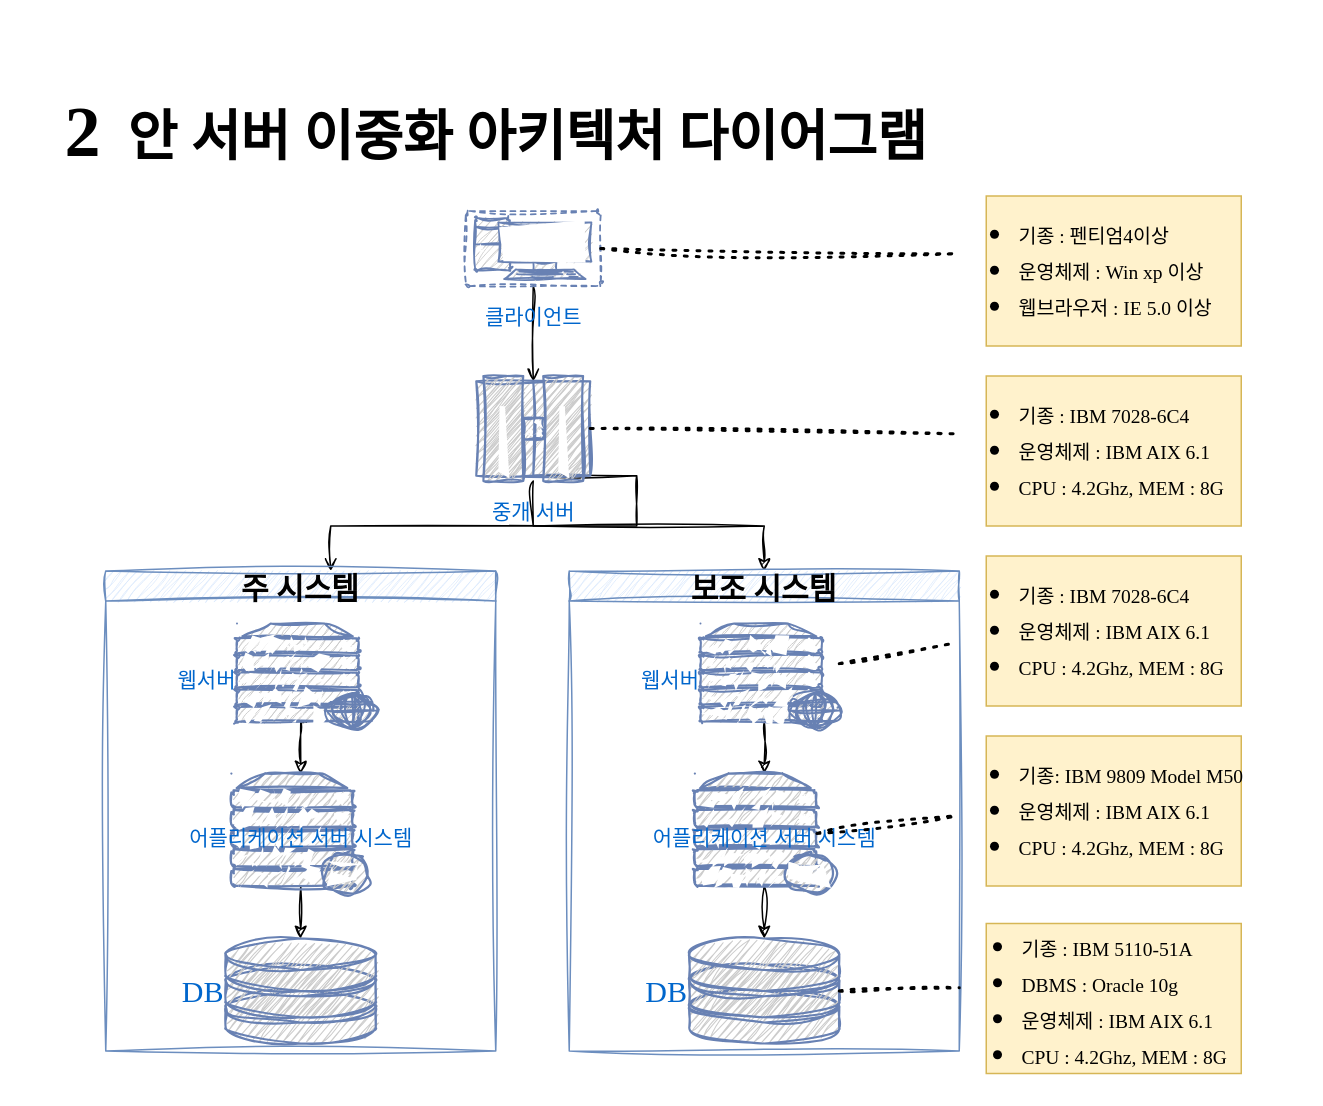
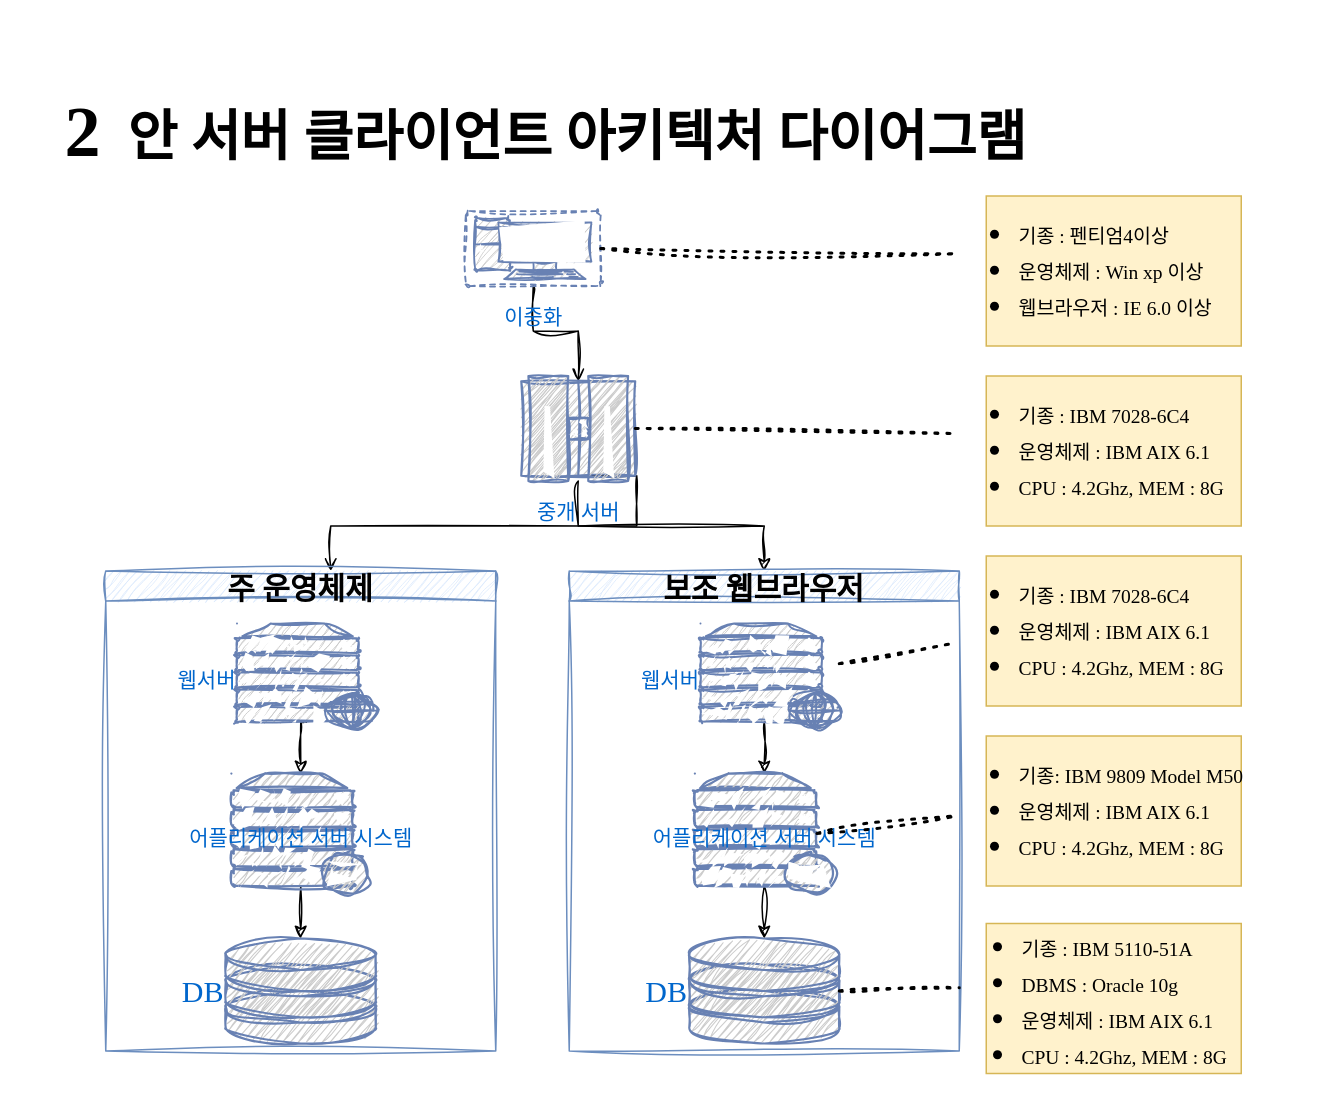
(294, 34) -> (324, 34)
(1108, 256) -> (1108, 256)
(534, 314) -> (534, 314)
(533, 428) -> (578, 428)
(300, 589) -> (300, 589)
(764, 589) -> (764, 589)
